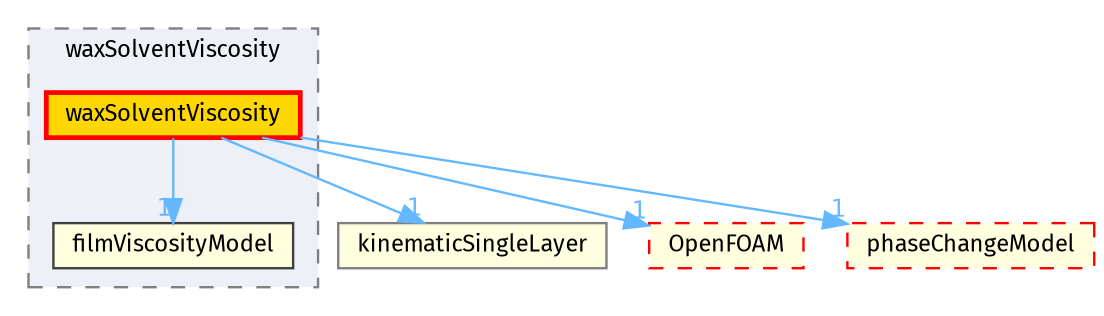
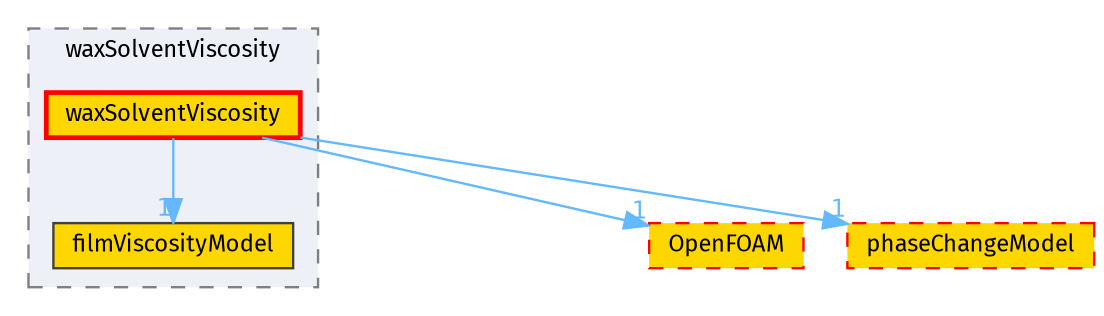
(173, 246) -> (173, 246)
(472, 246) -> none
(726, 246) -> (726, 246)
(971, 246) -> (971, 246)
